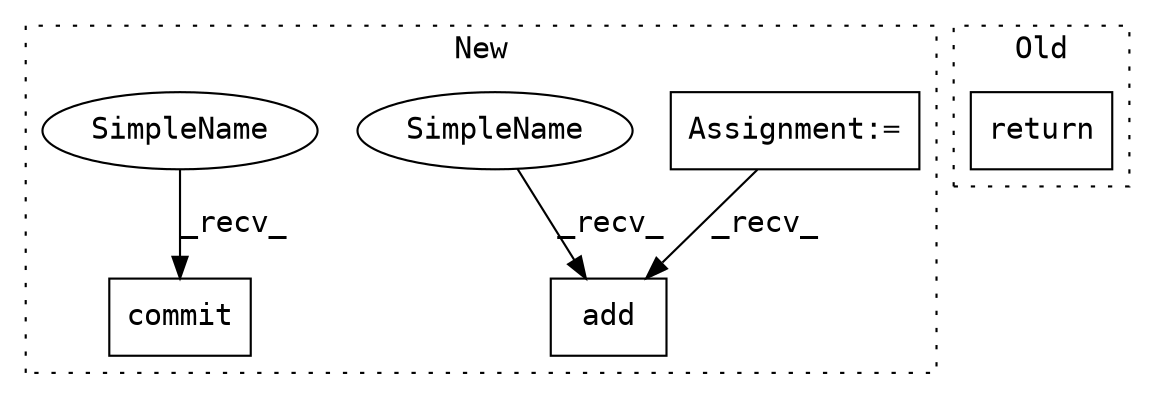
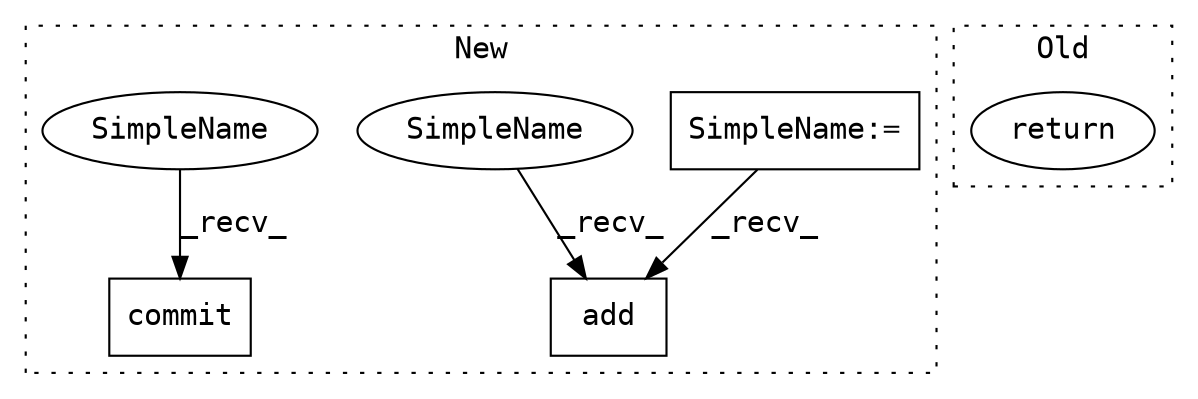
(795, 131) -> (795, 131)
(1042, 131) -> (1063, 131)
